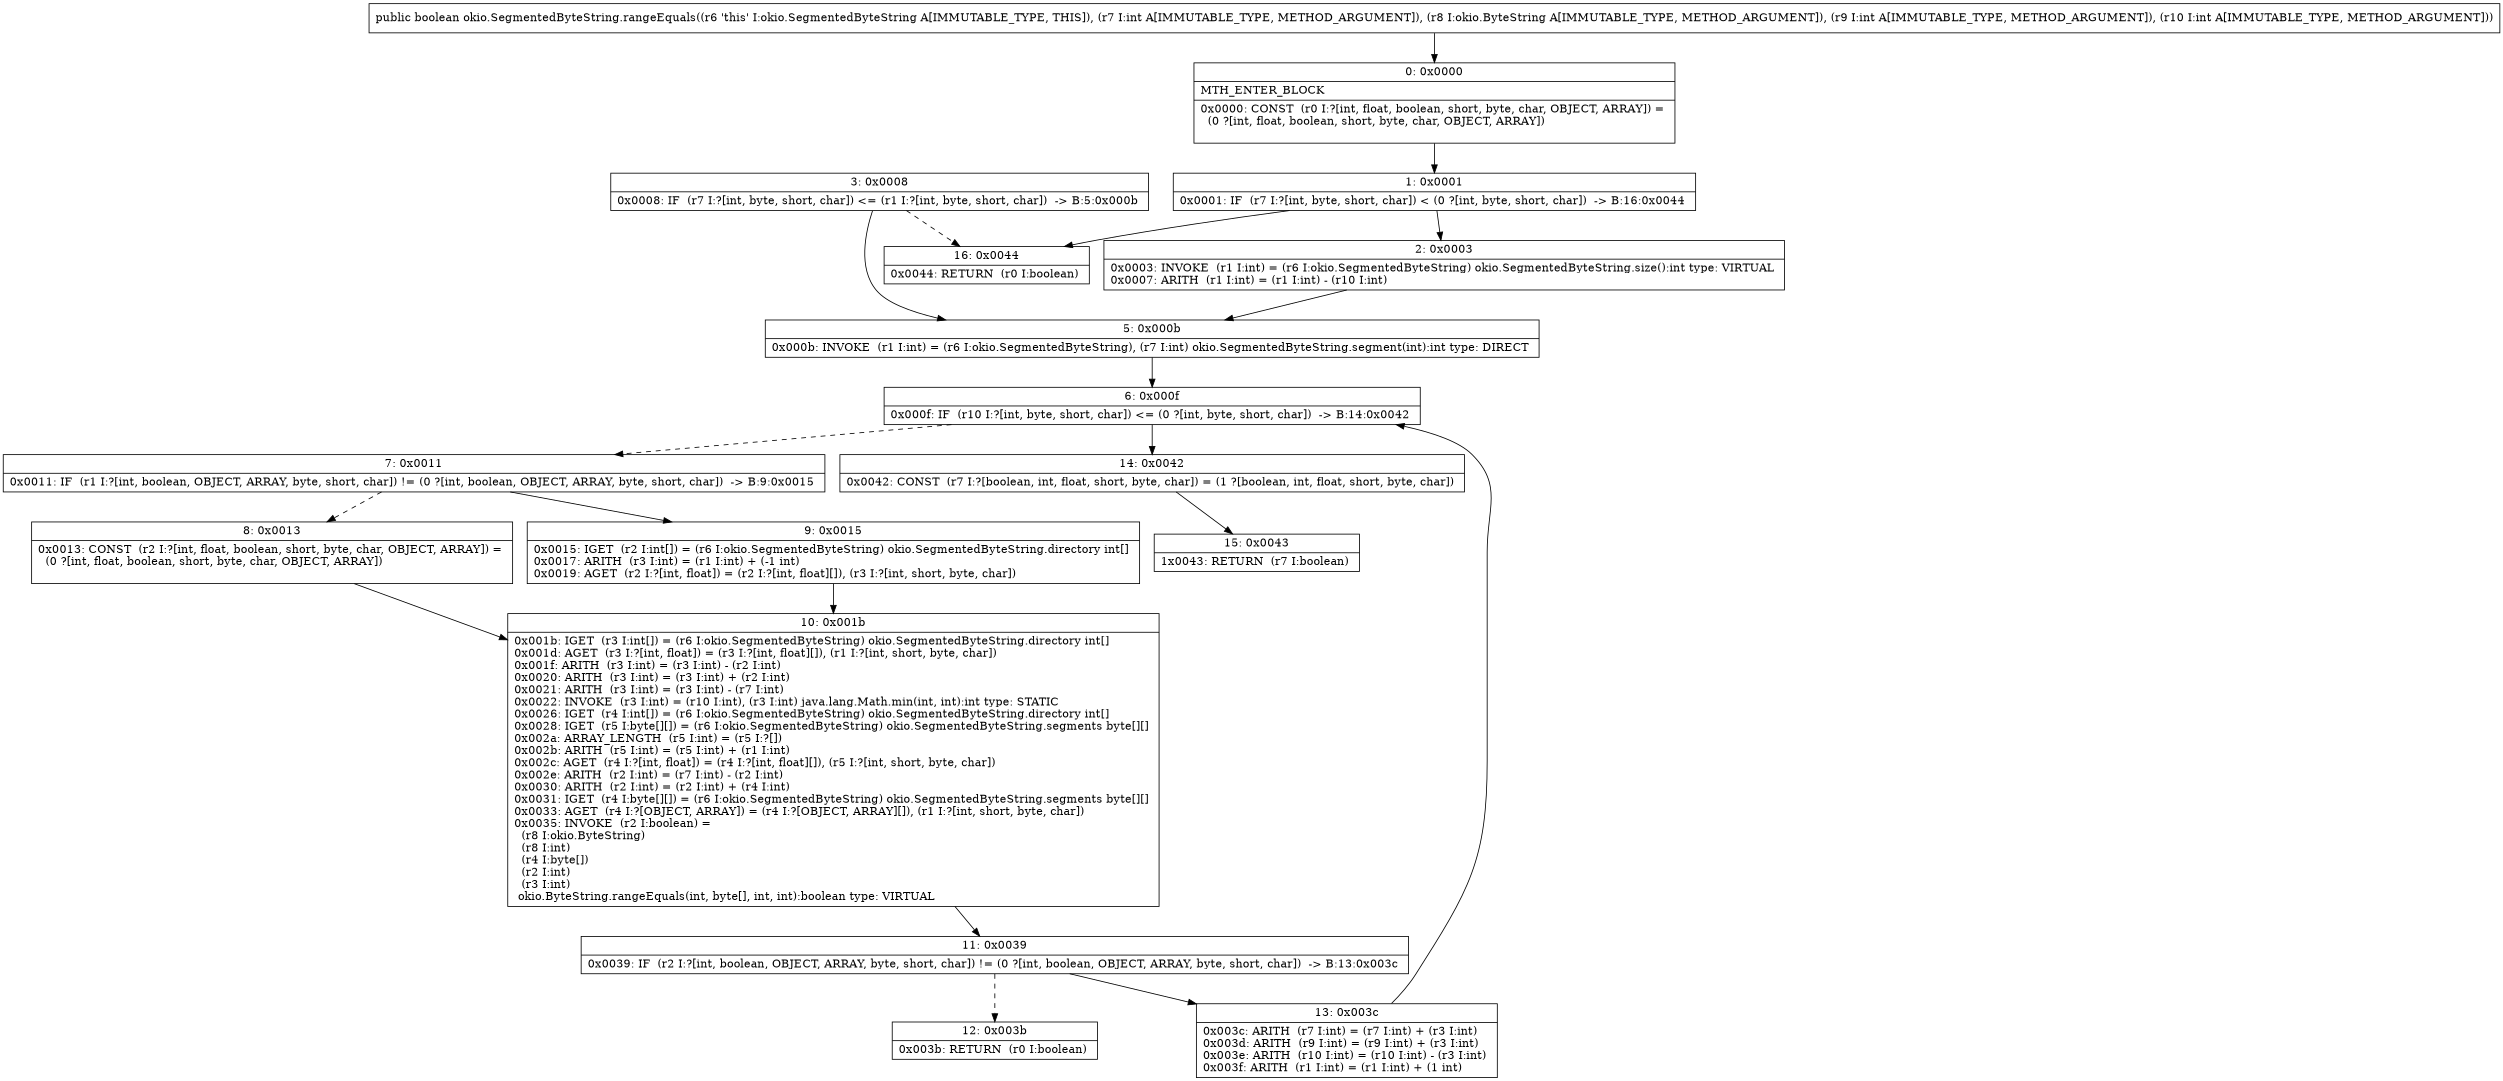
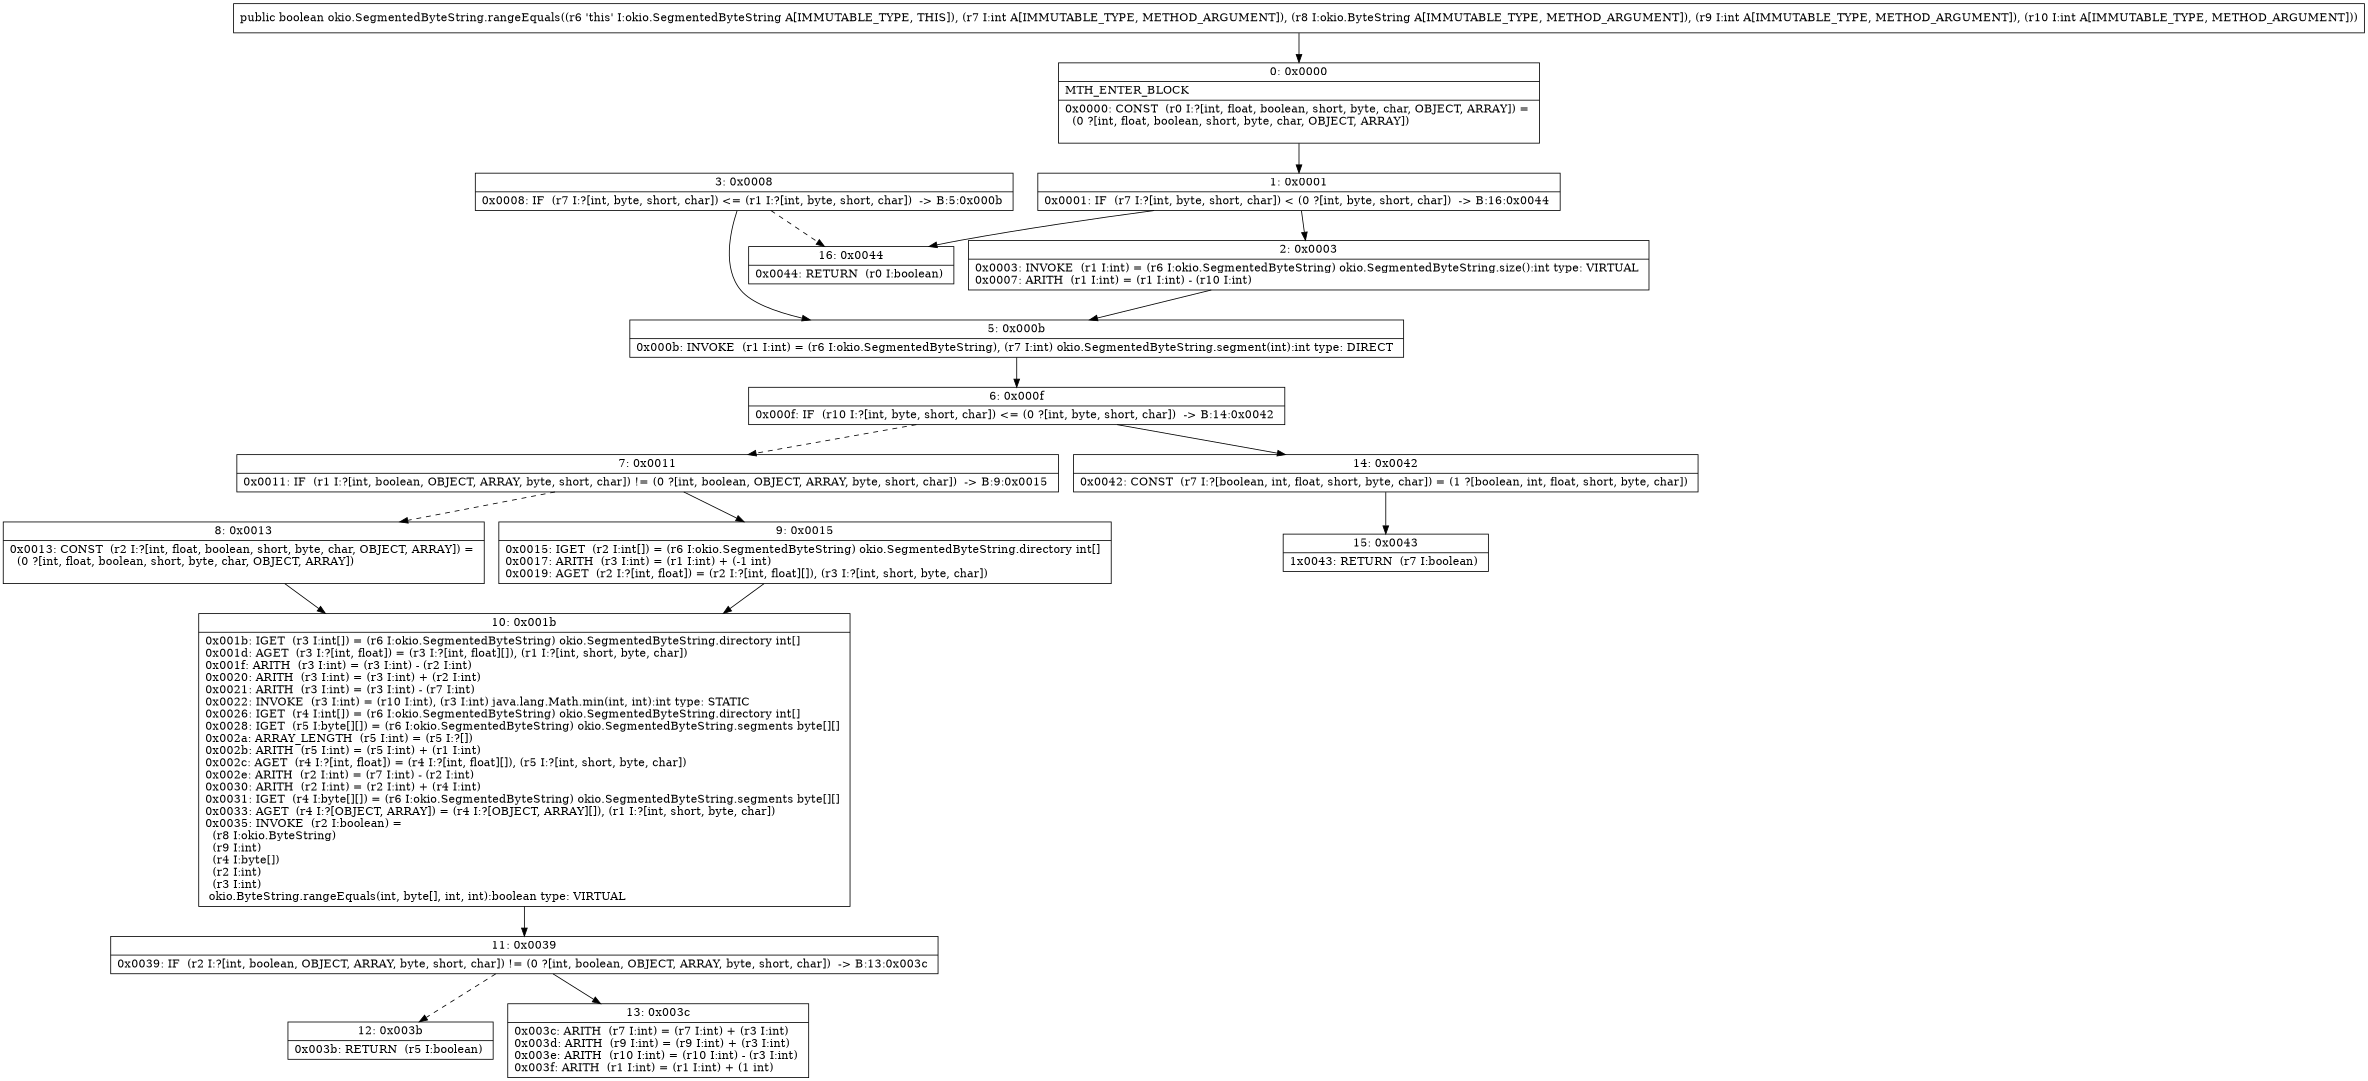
(1487, 702) -> none
(543, 848) -> (234, 848)
(995, 1050) -> (391, 1050)
